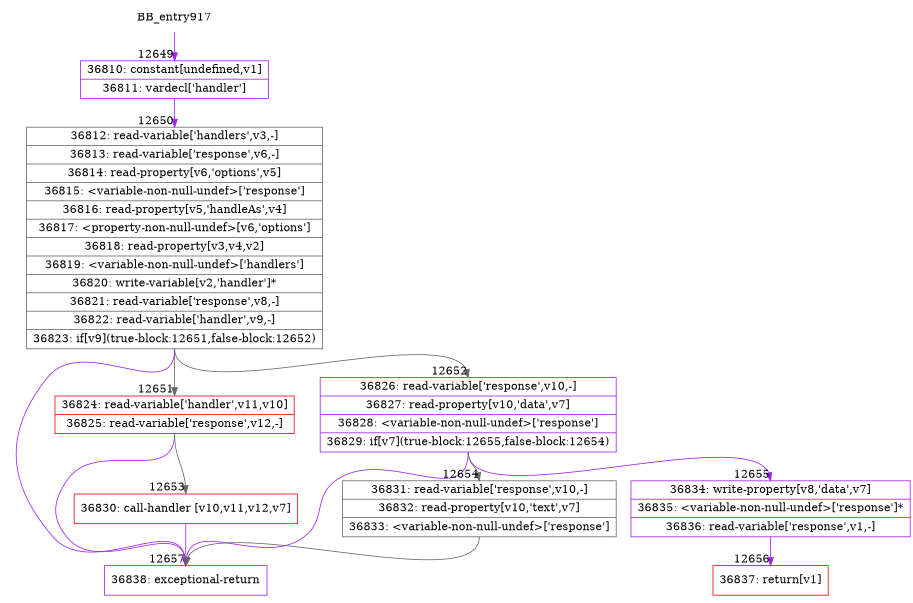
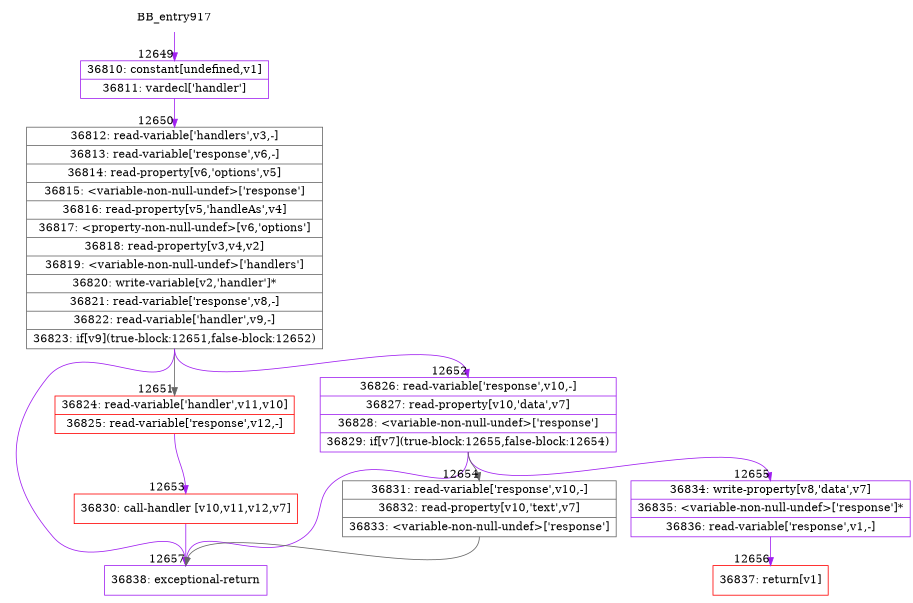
(318, 364) -> (318, 364)
(179, 460) -> (179, 460)
(56, 509) -> none
